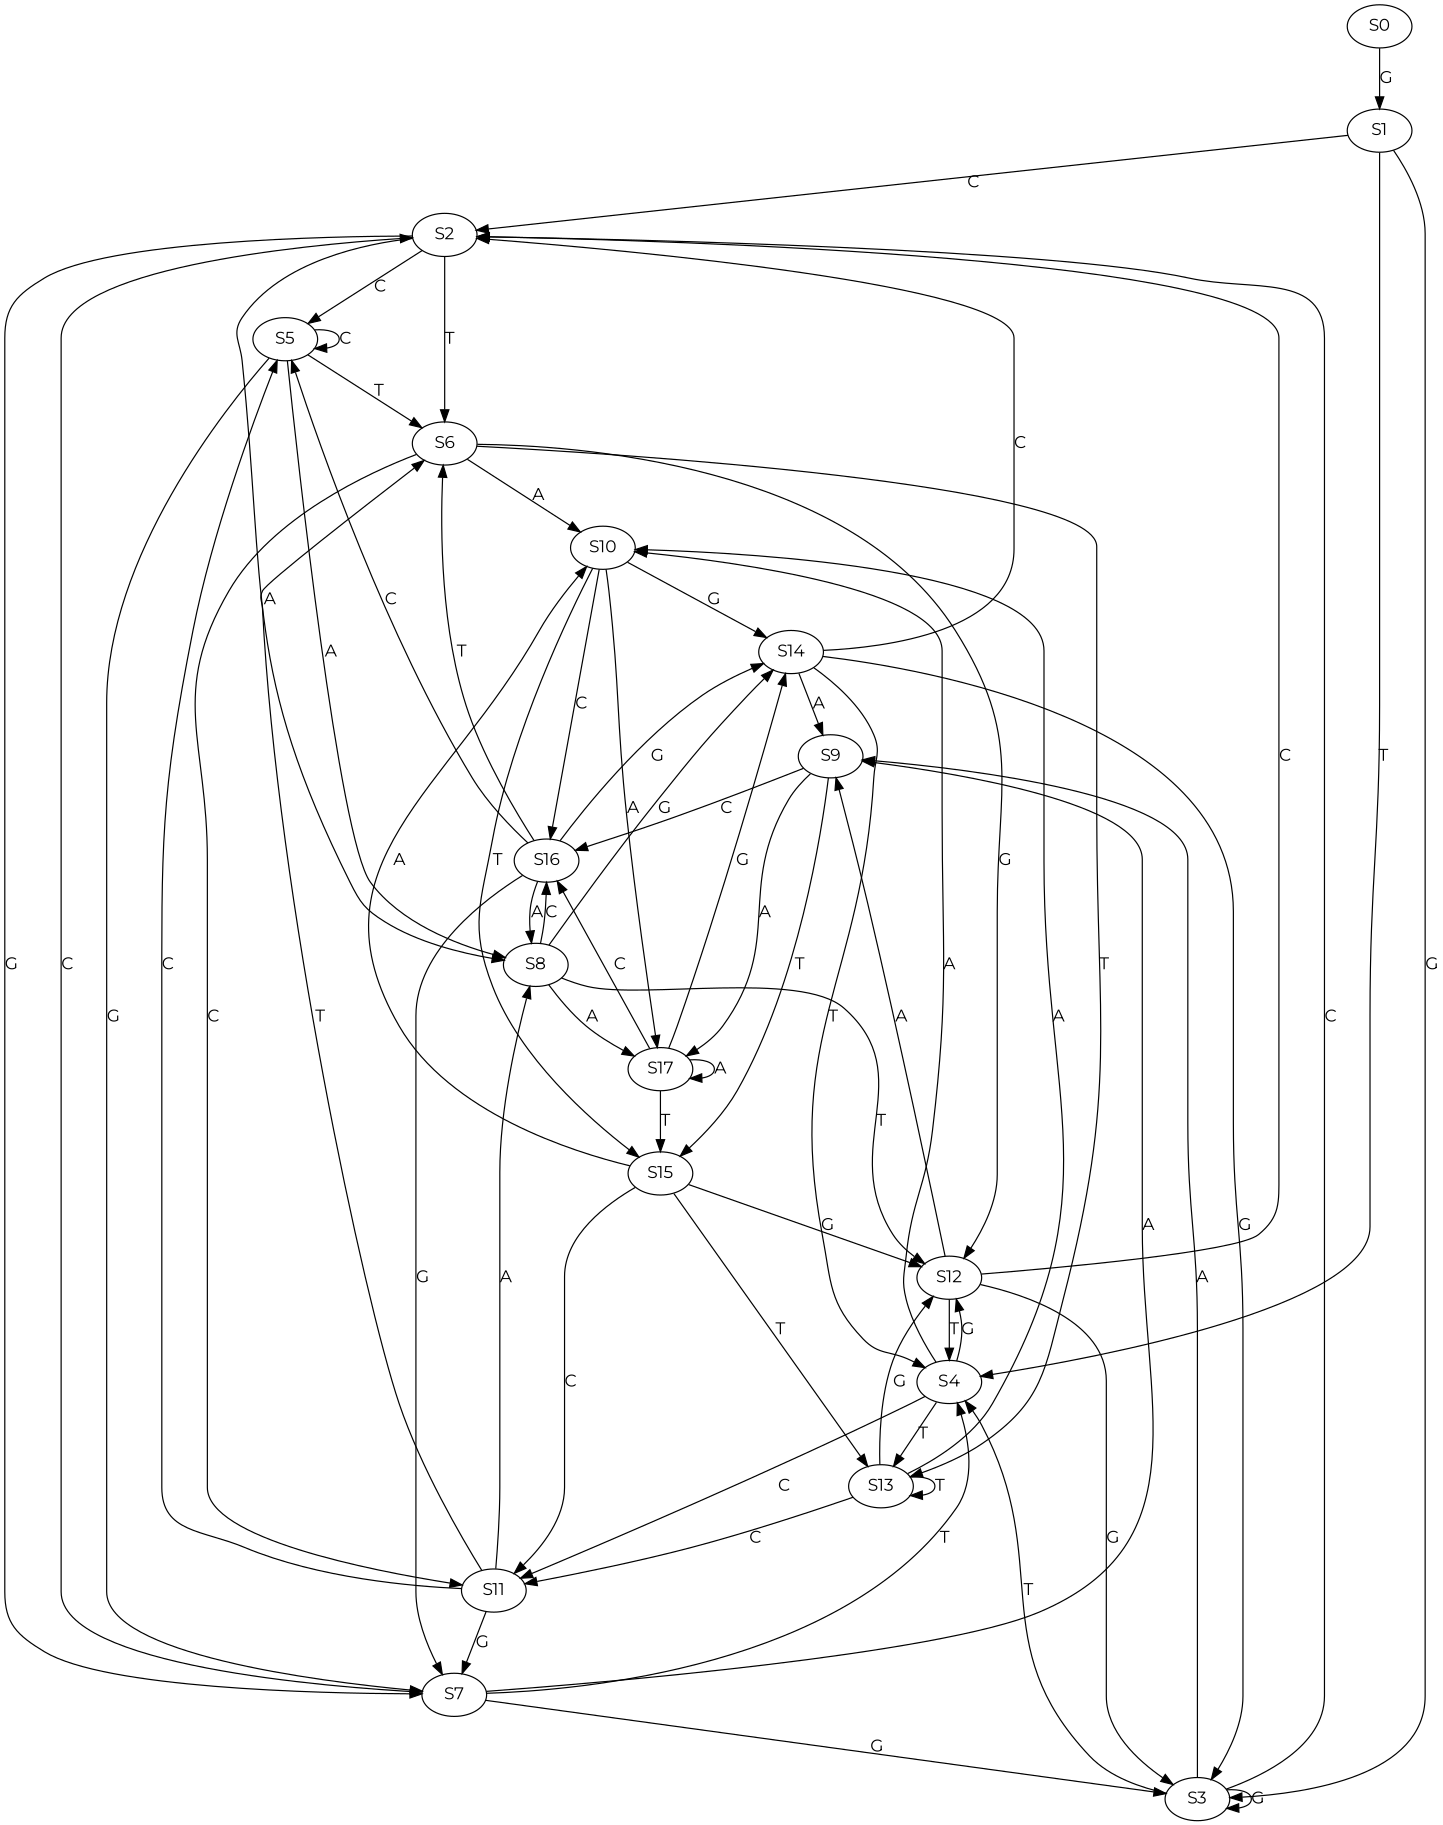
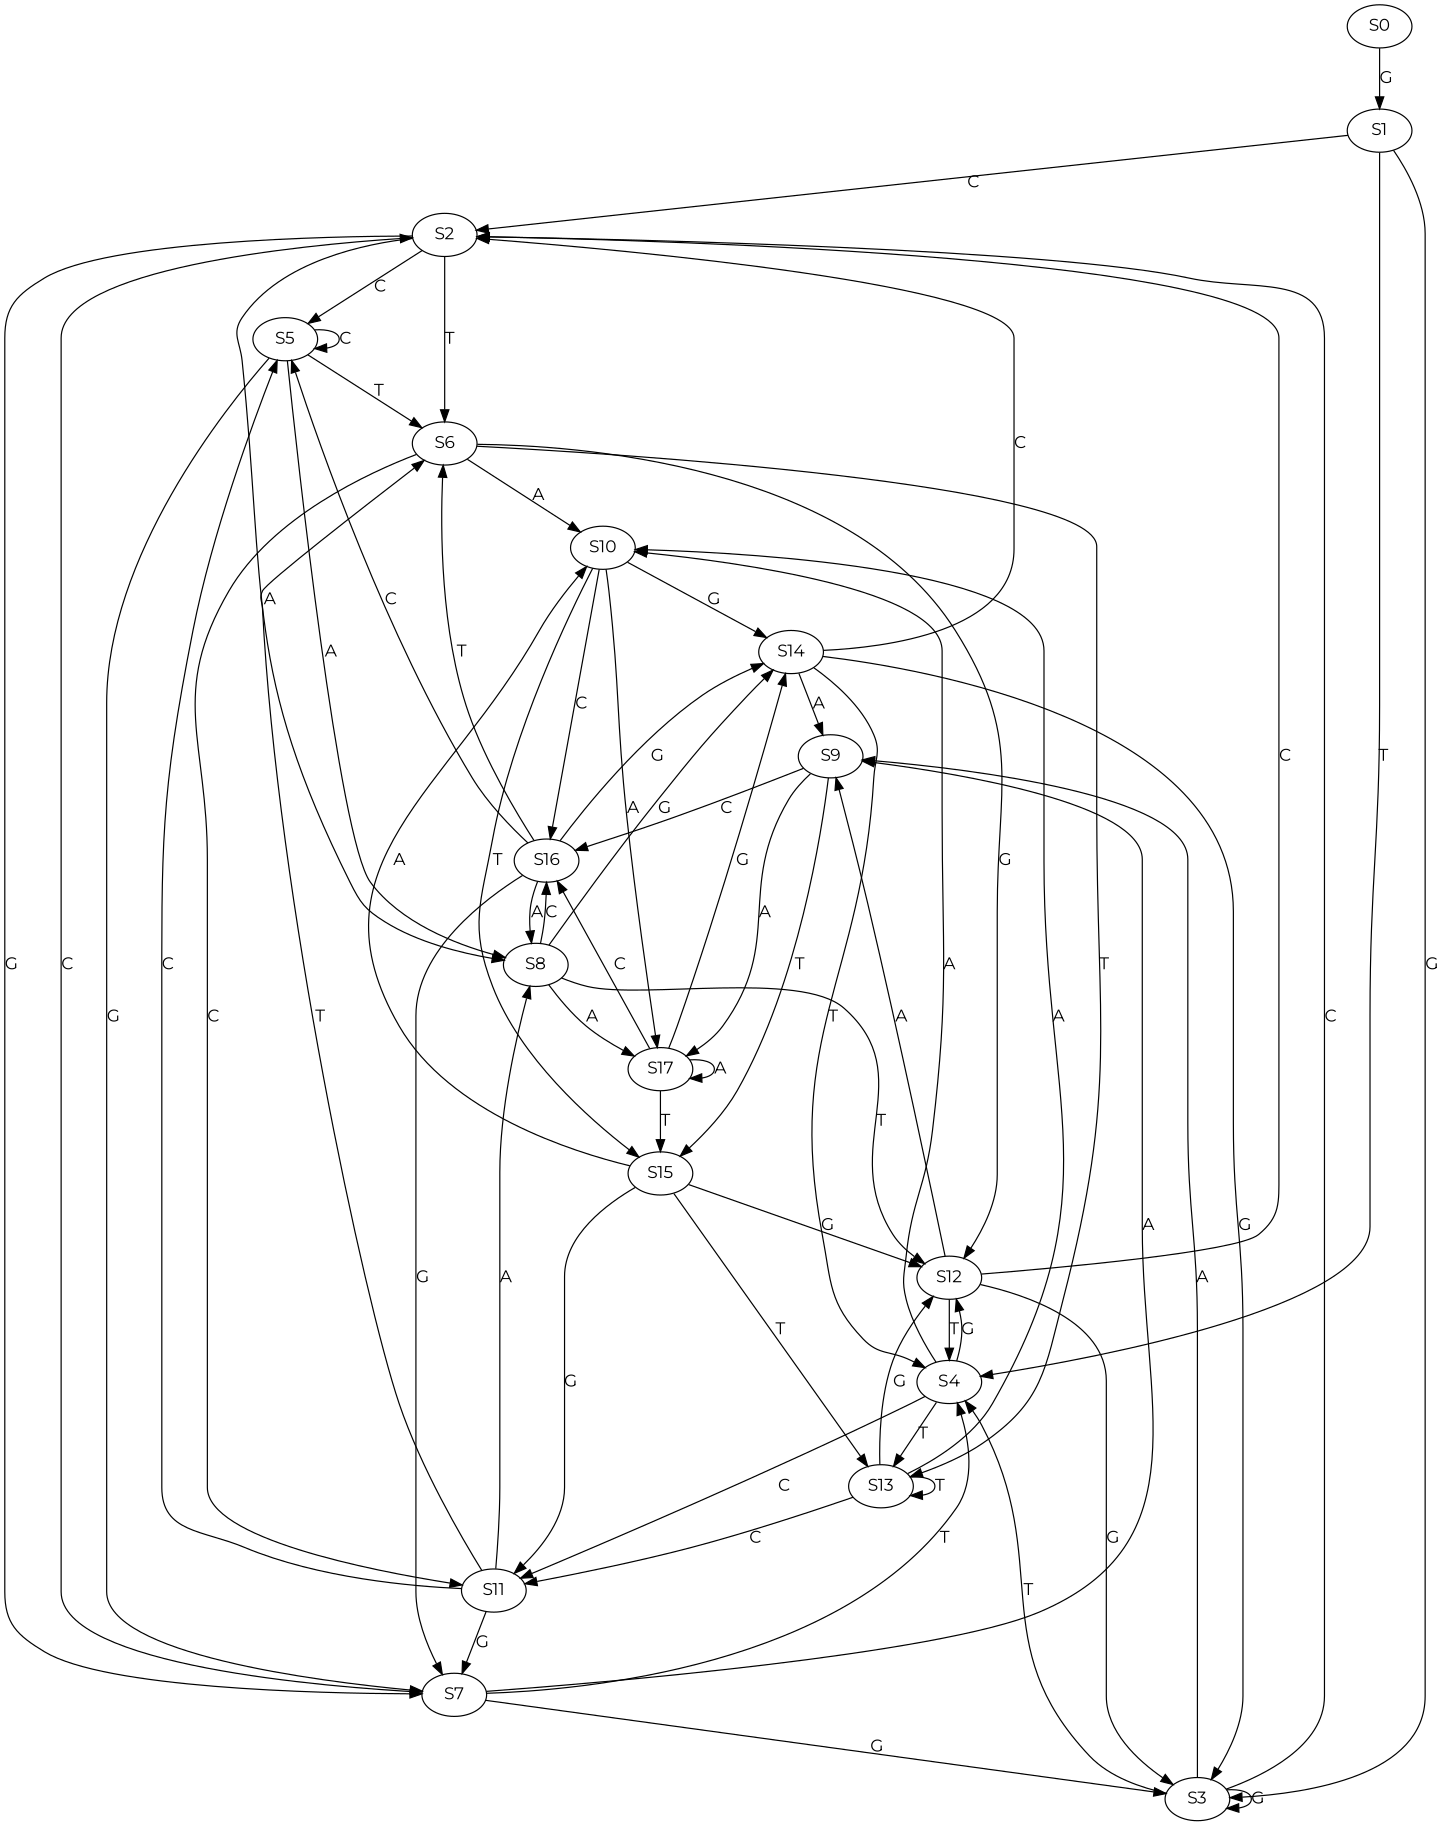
(571, 1382) -> (571, 1382)
